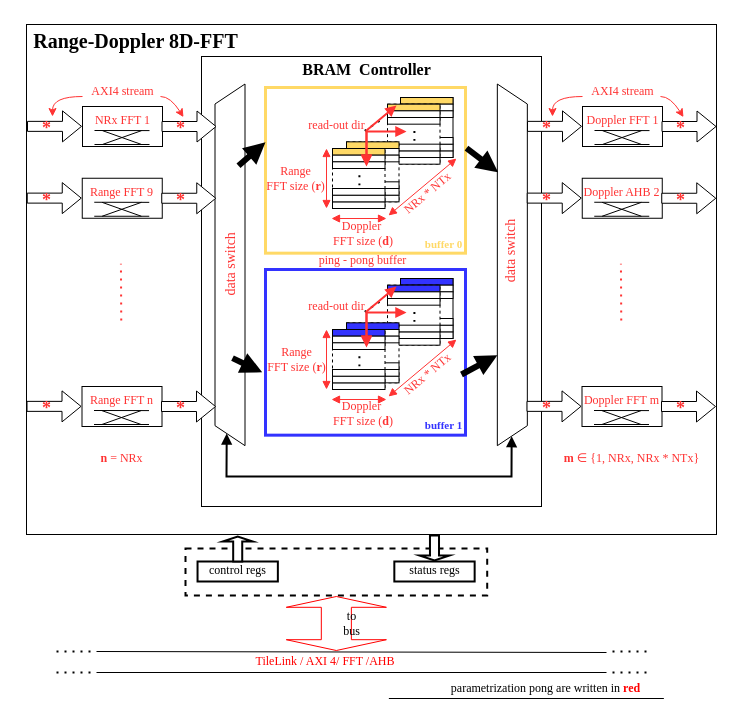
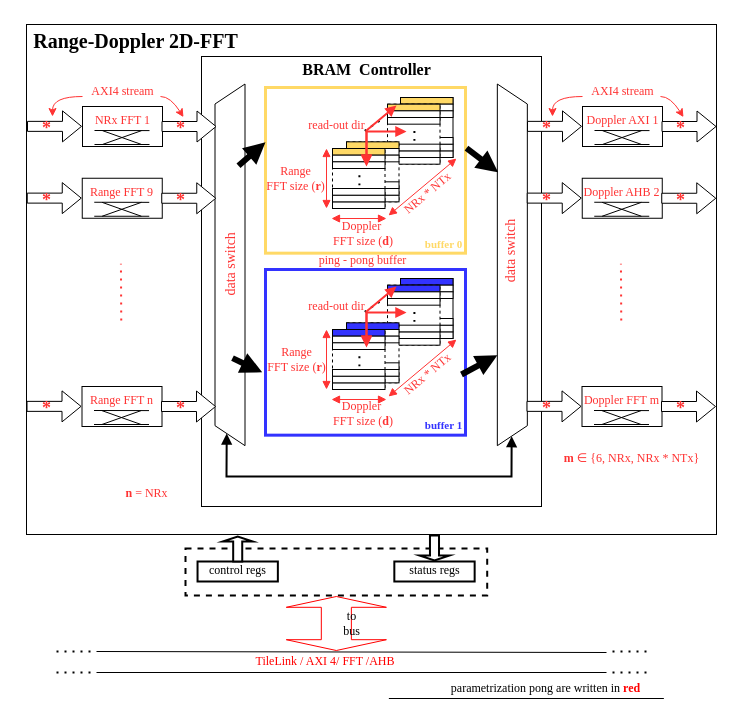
(136, 41) -> (136, 41)
(623, 121) -> (623, 121)
(122, 458) -> (147, 493)
(632, 459) -> (632, 459)
